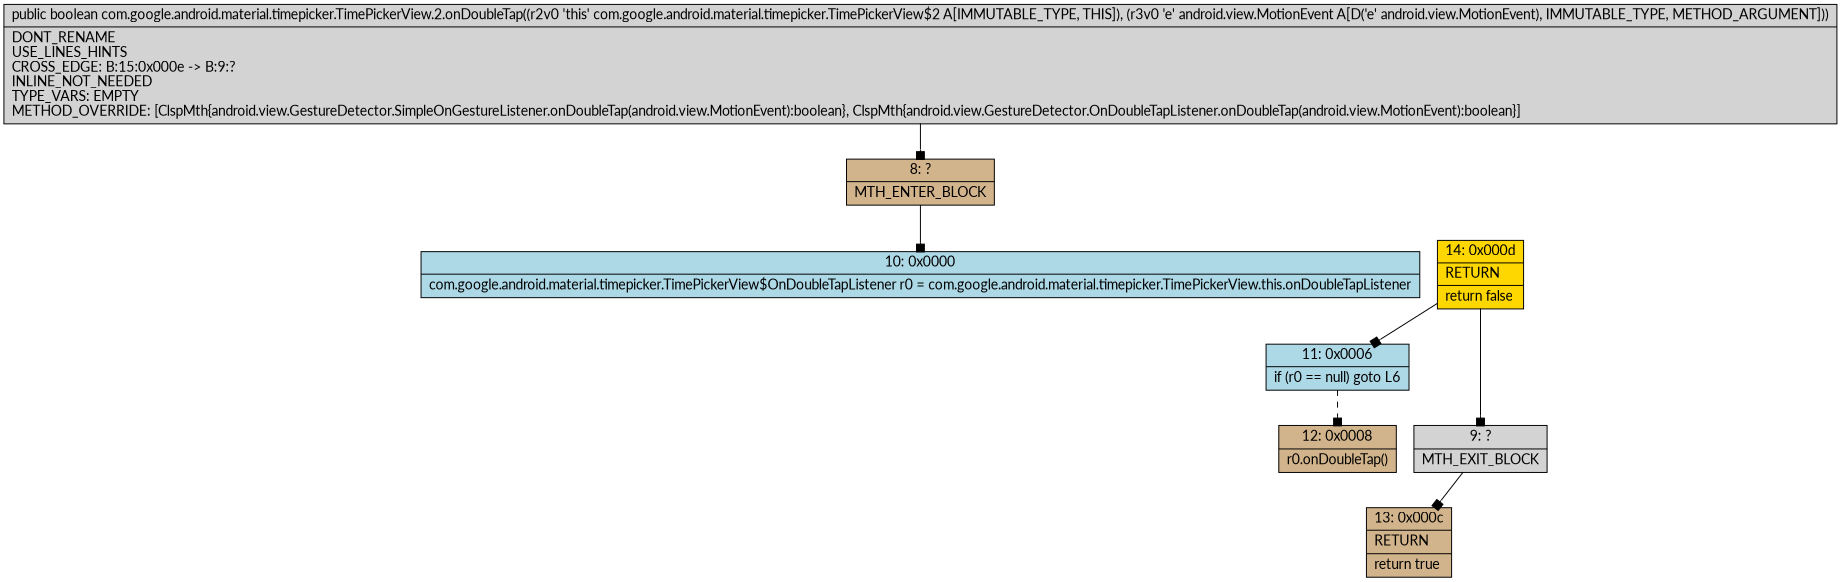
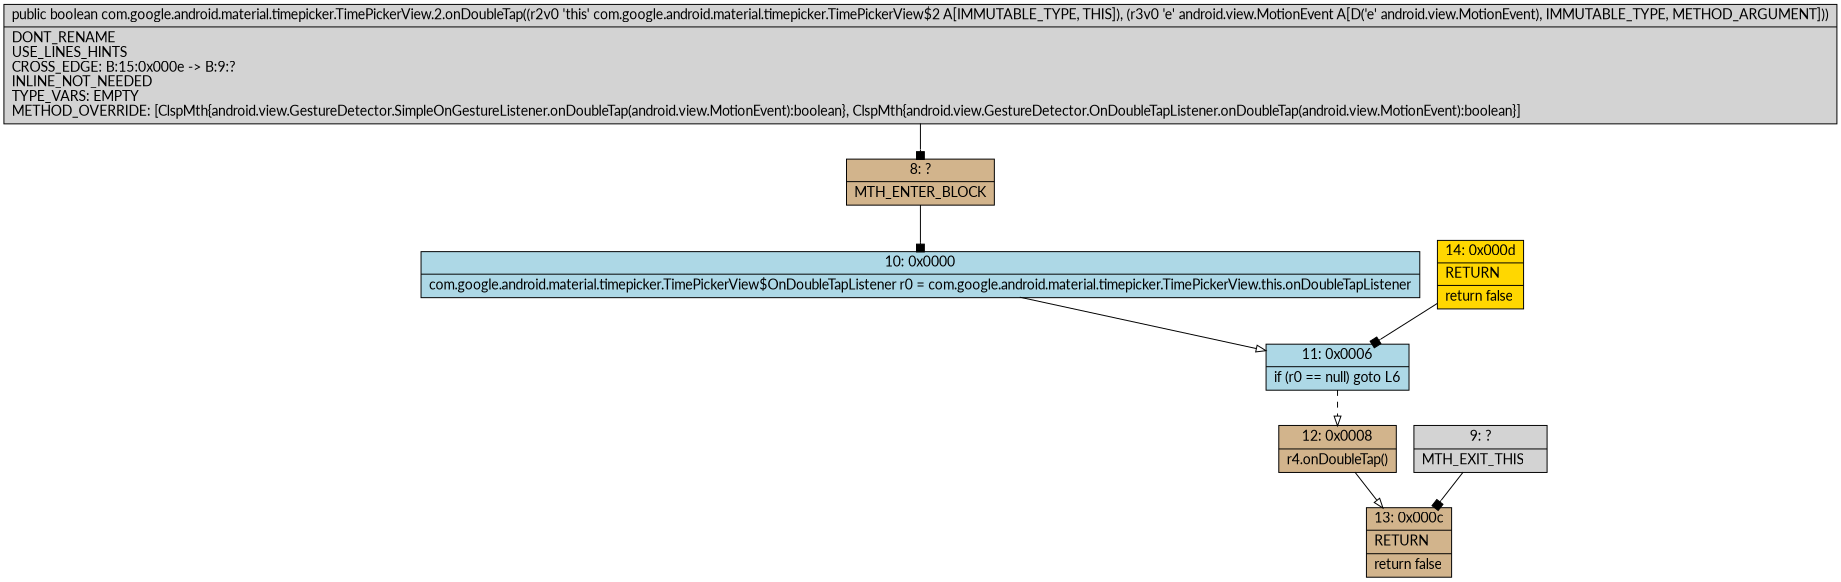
none -> (1138, 323)
(1480, 362) -> none
(1338, 403) -> (1338, 403)
(1338, 460) -> (1338, 460)
(1480, 460) -> (1473, 460)
none -> (1366, 486)
(1407, 565) -> (1409, 565)
